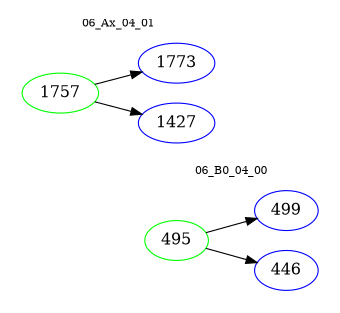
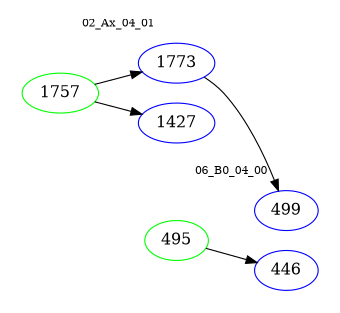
(118, 24) -> (118, 24)
(226, 227) -> (246, 124)
